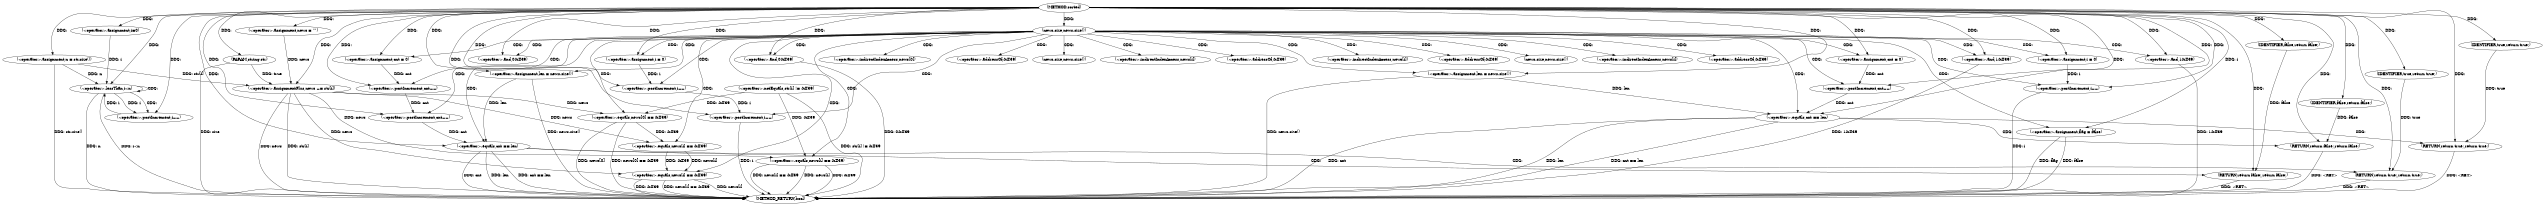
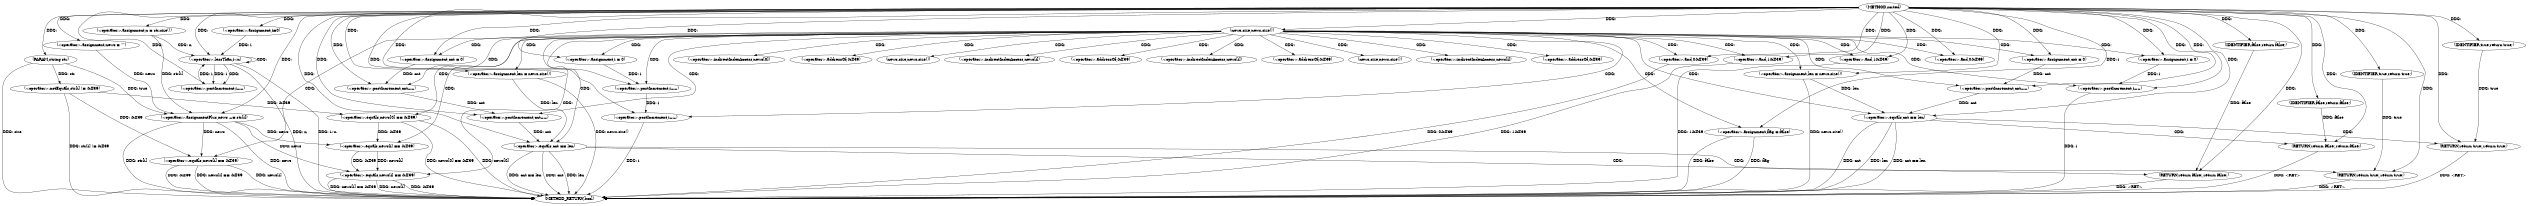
none -> (56, 73)
(95, 74) -> (185, 45)
(460, 95) -> none
(339, 195) -> none
